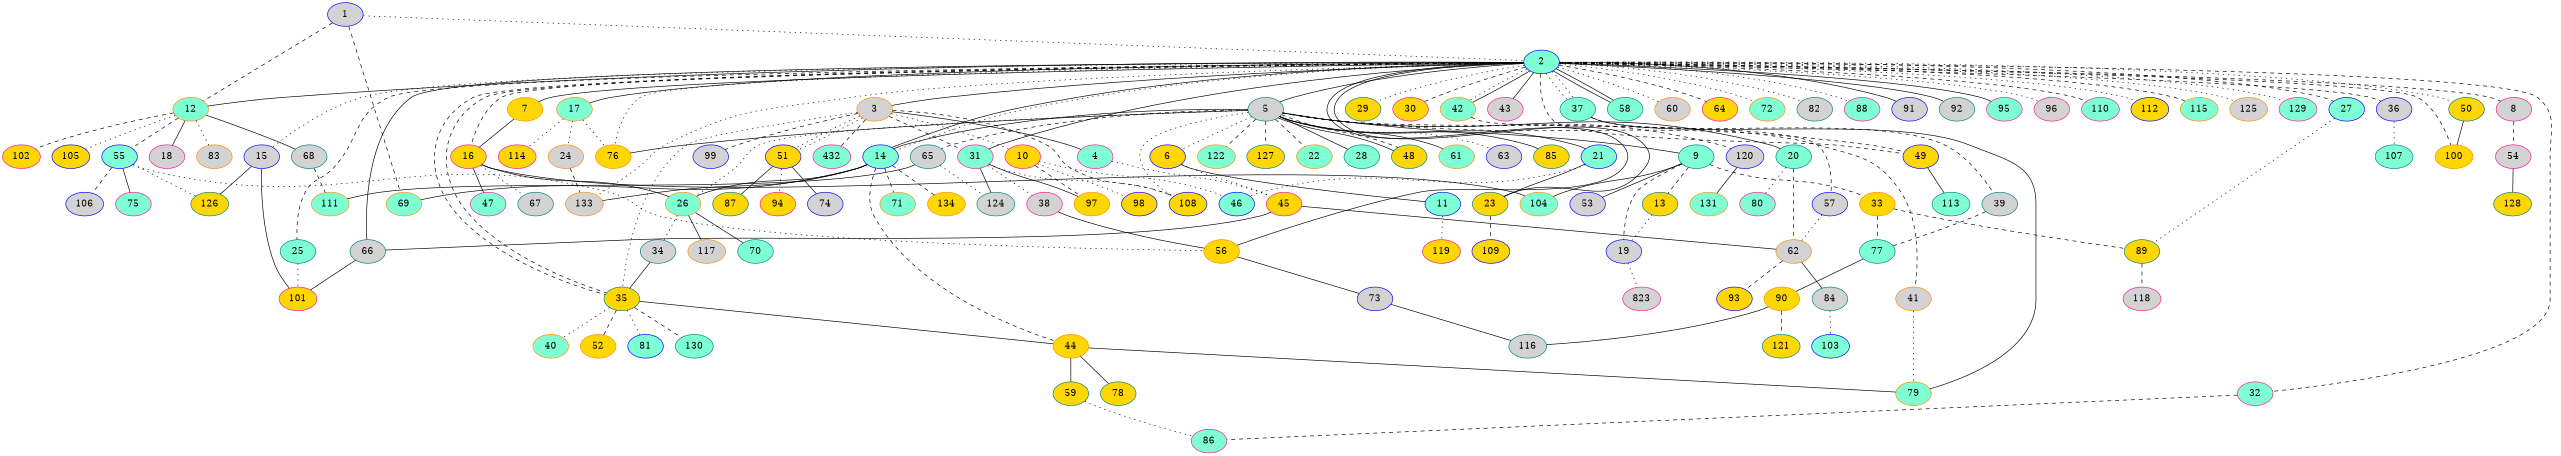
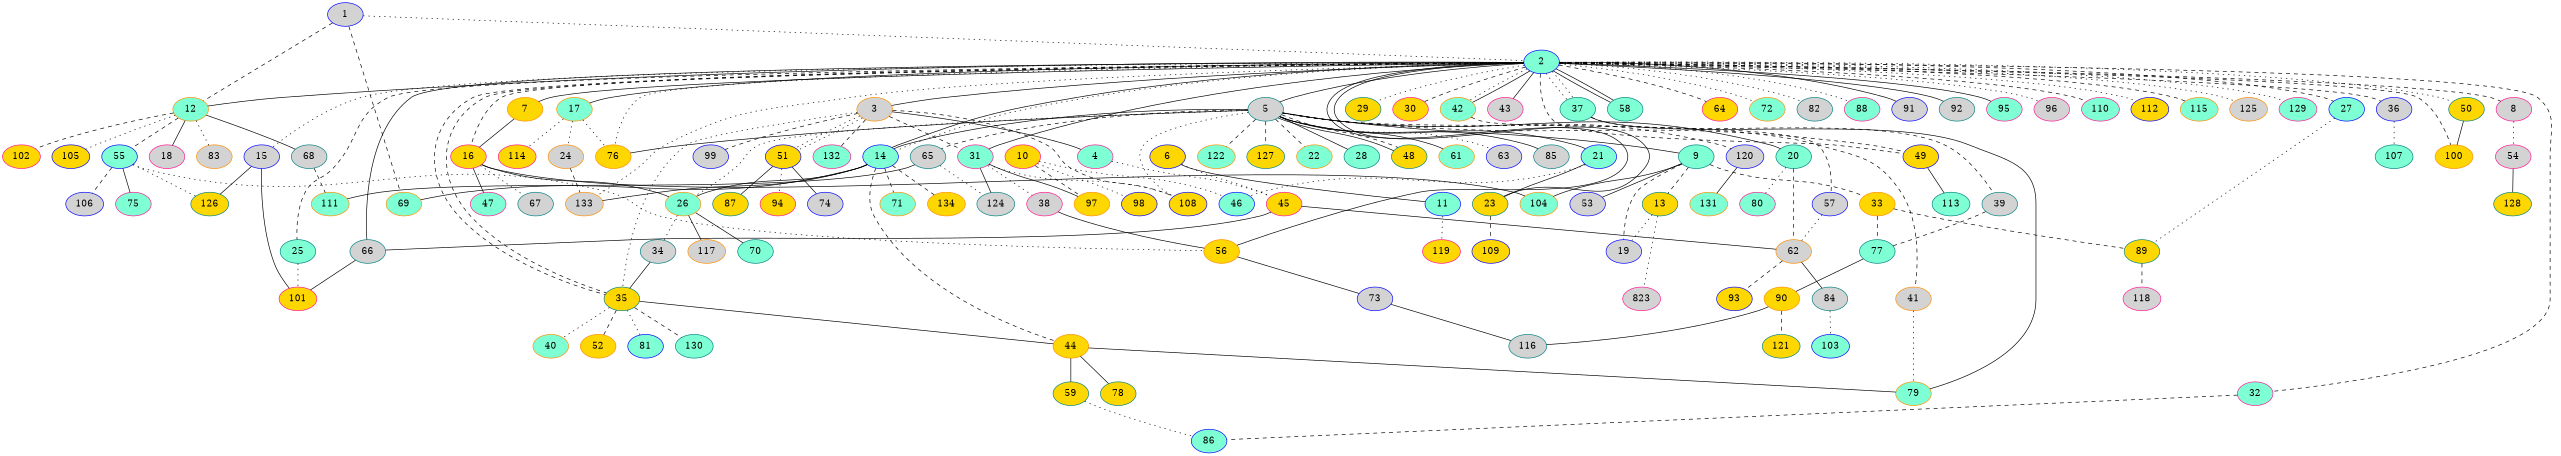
(1673, 109) -> none
(1217, 133) -> none
(2514, 133) -> (2514, 133)
(971, 135) -> none
(832, 157) -> (832, 157)
(1551, 157) -> (1551, 157)
(1633, 275) -> (1651, 251)
(1209, 441) -> (1209, 441)
